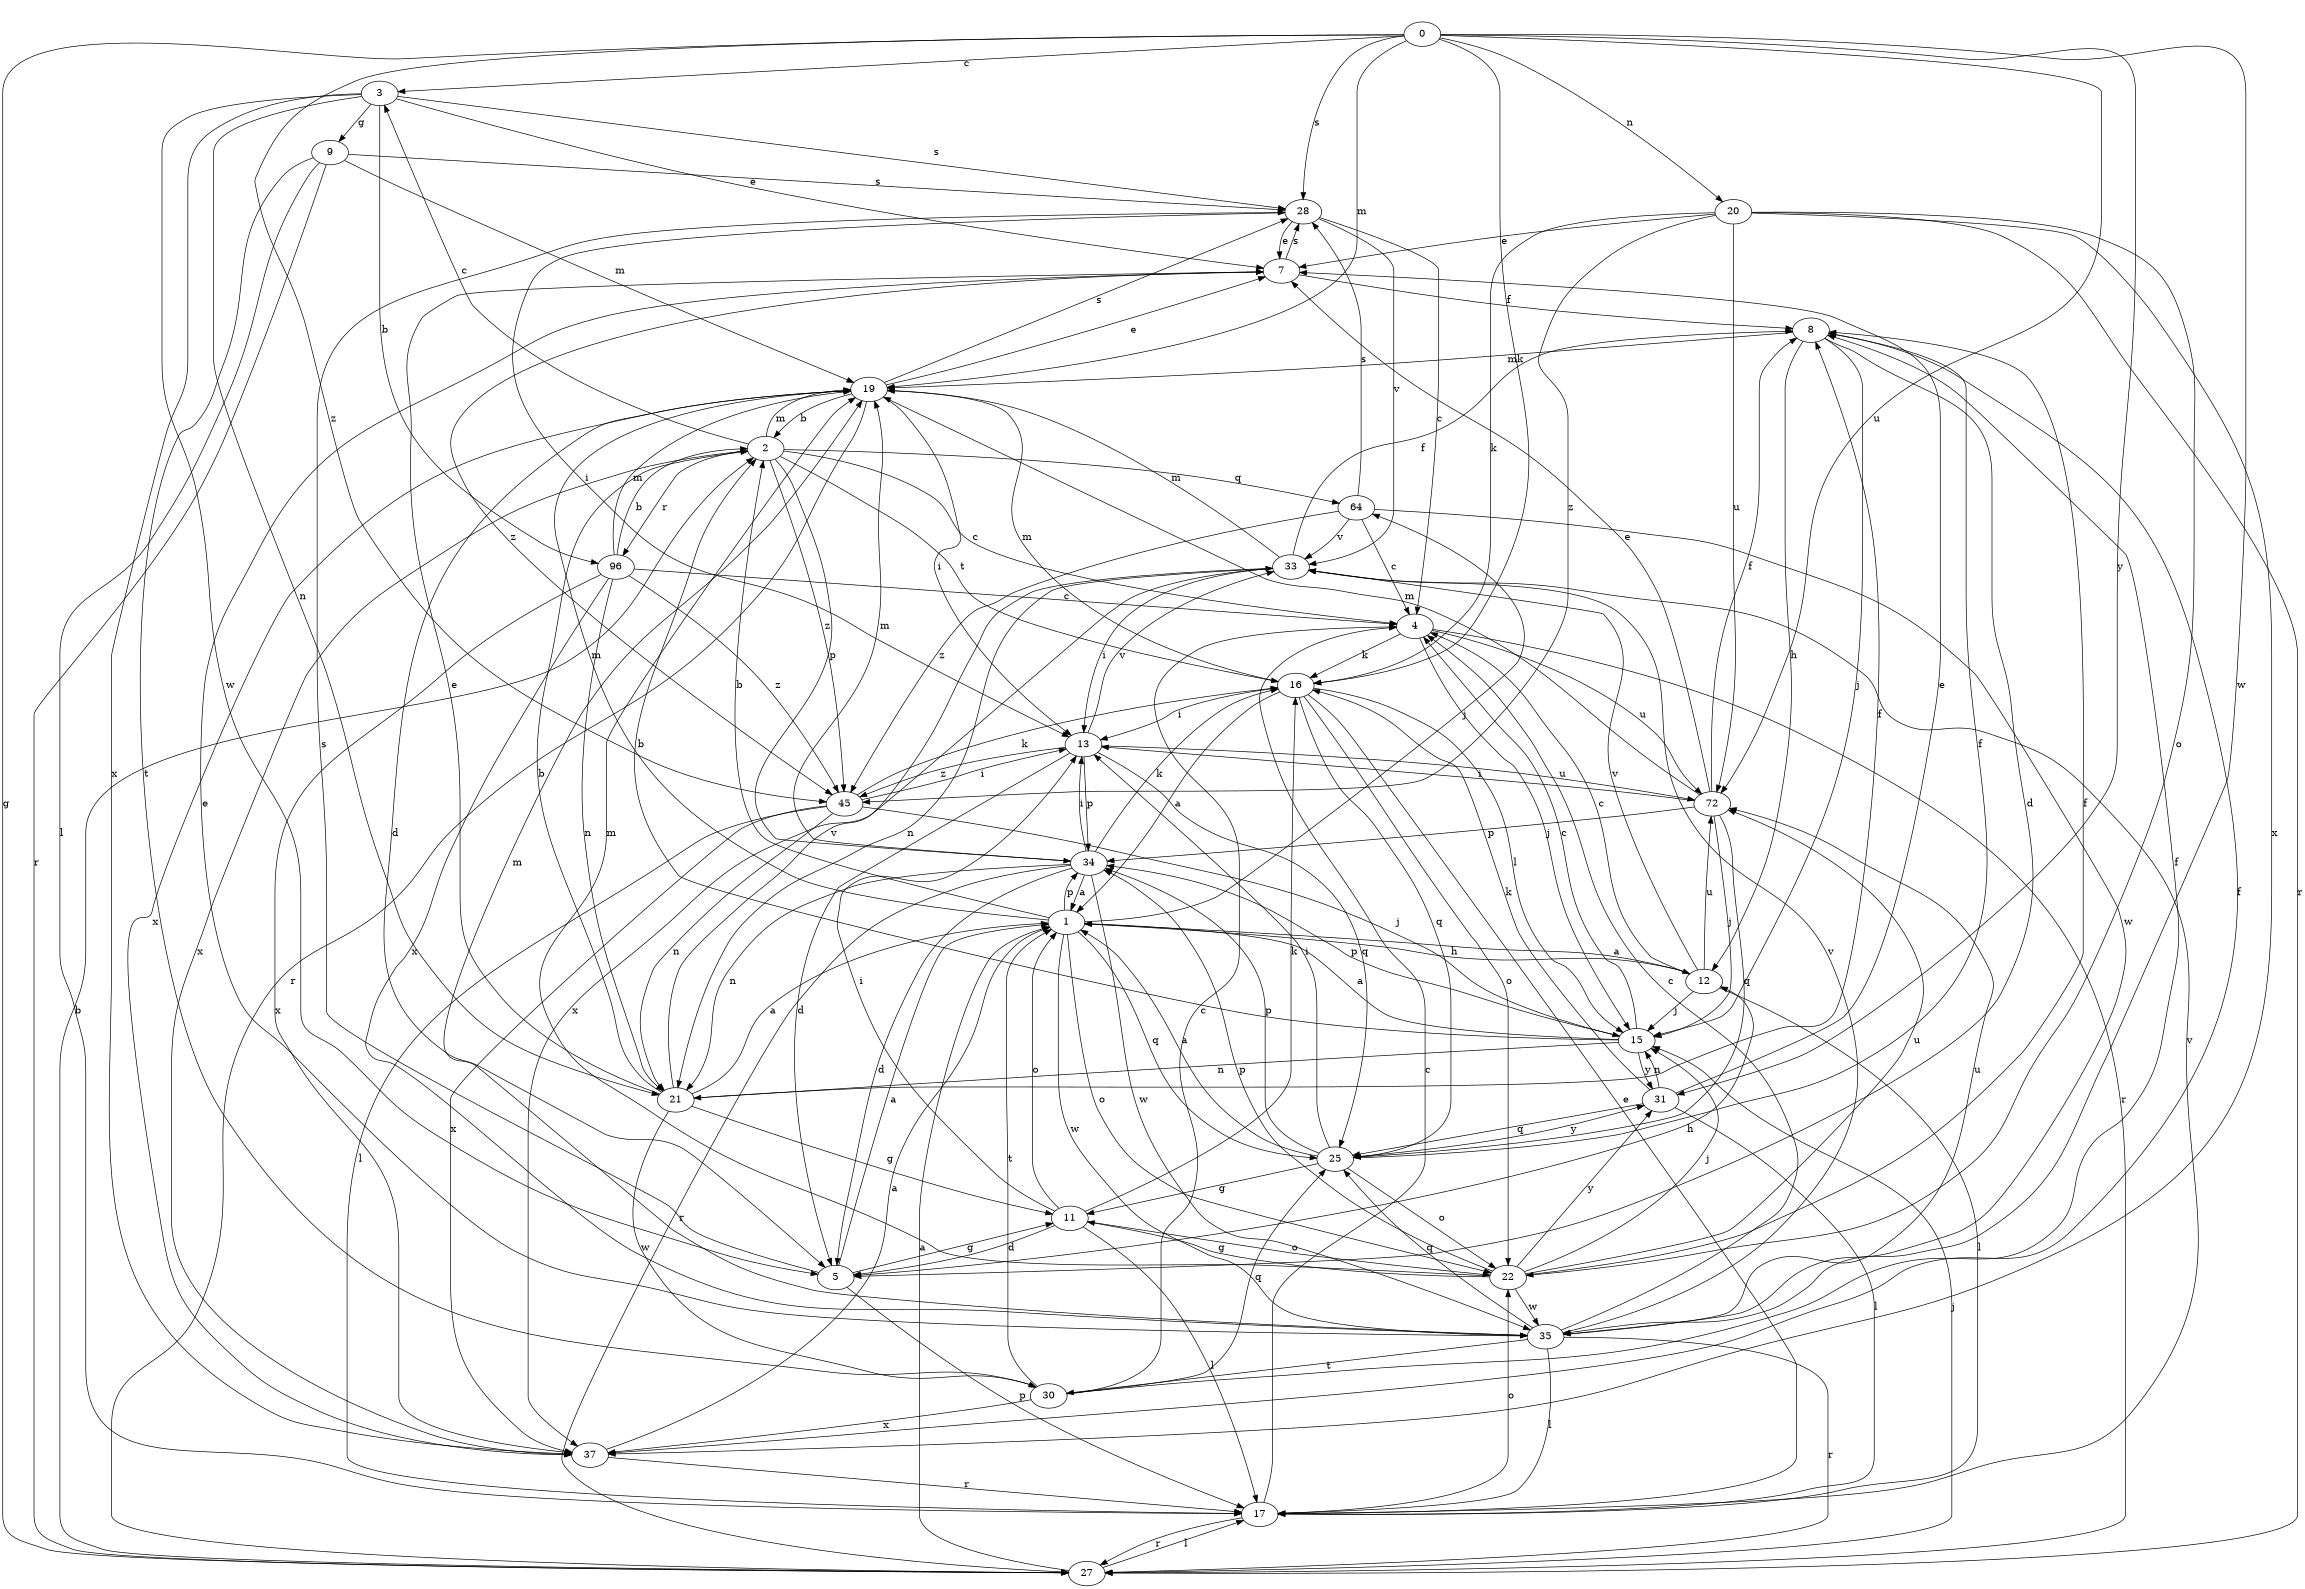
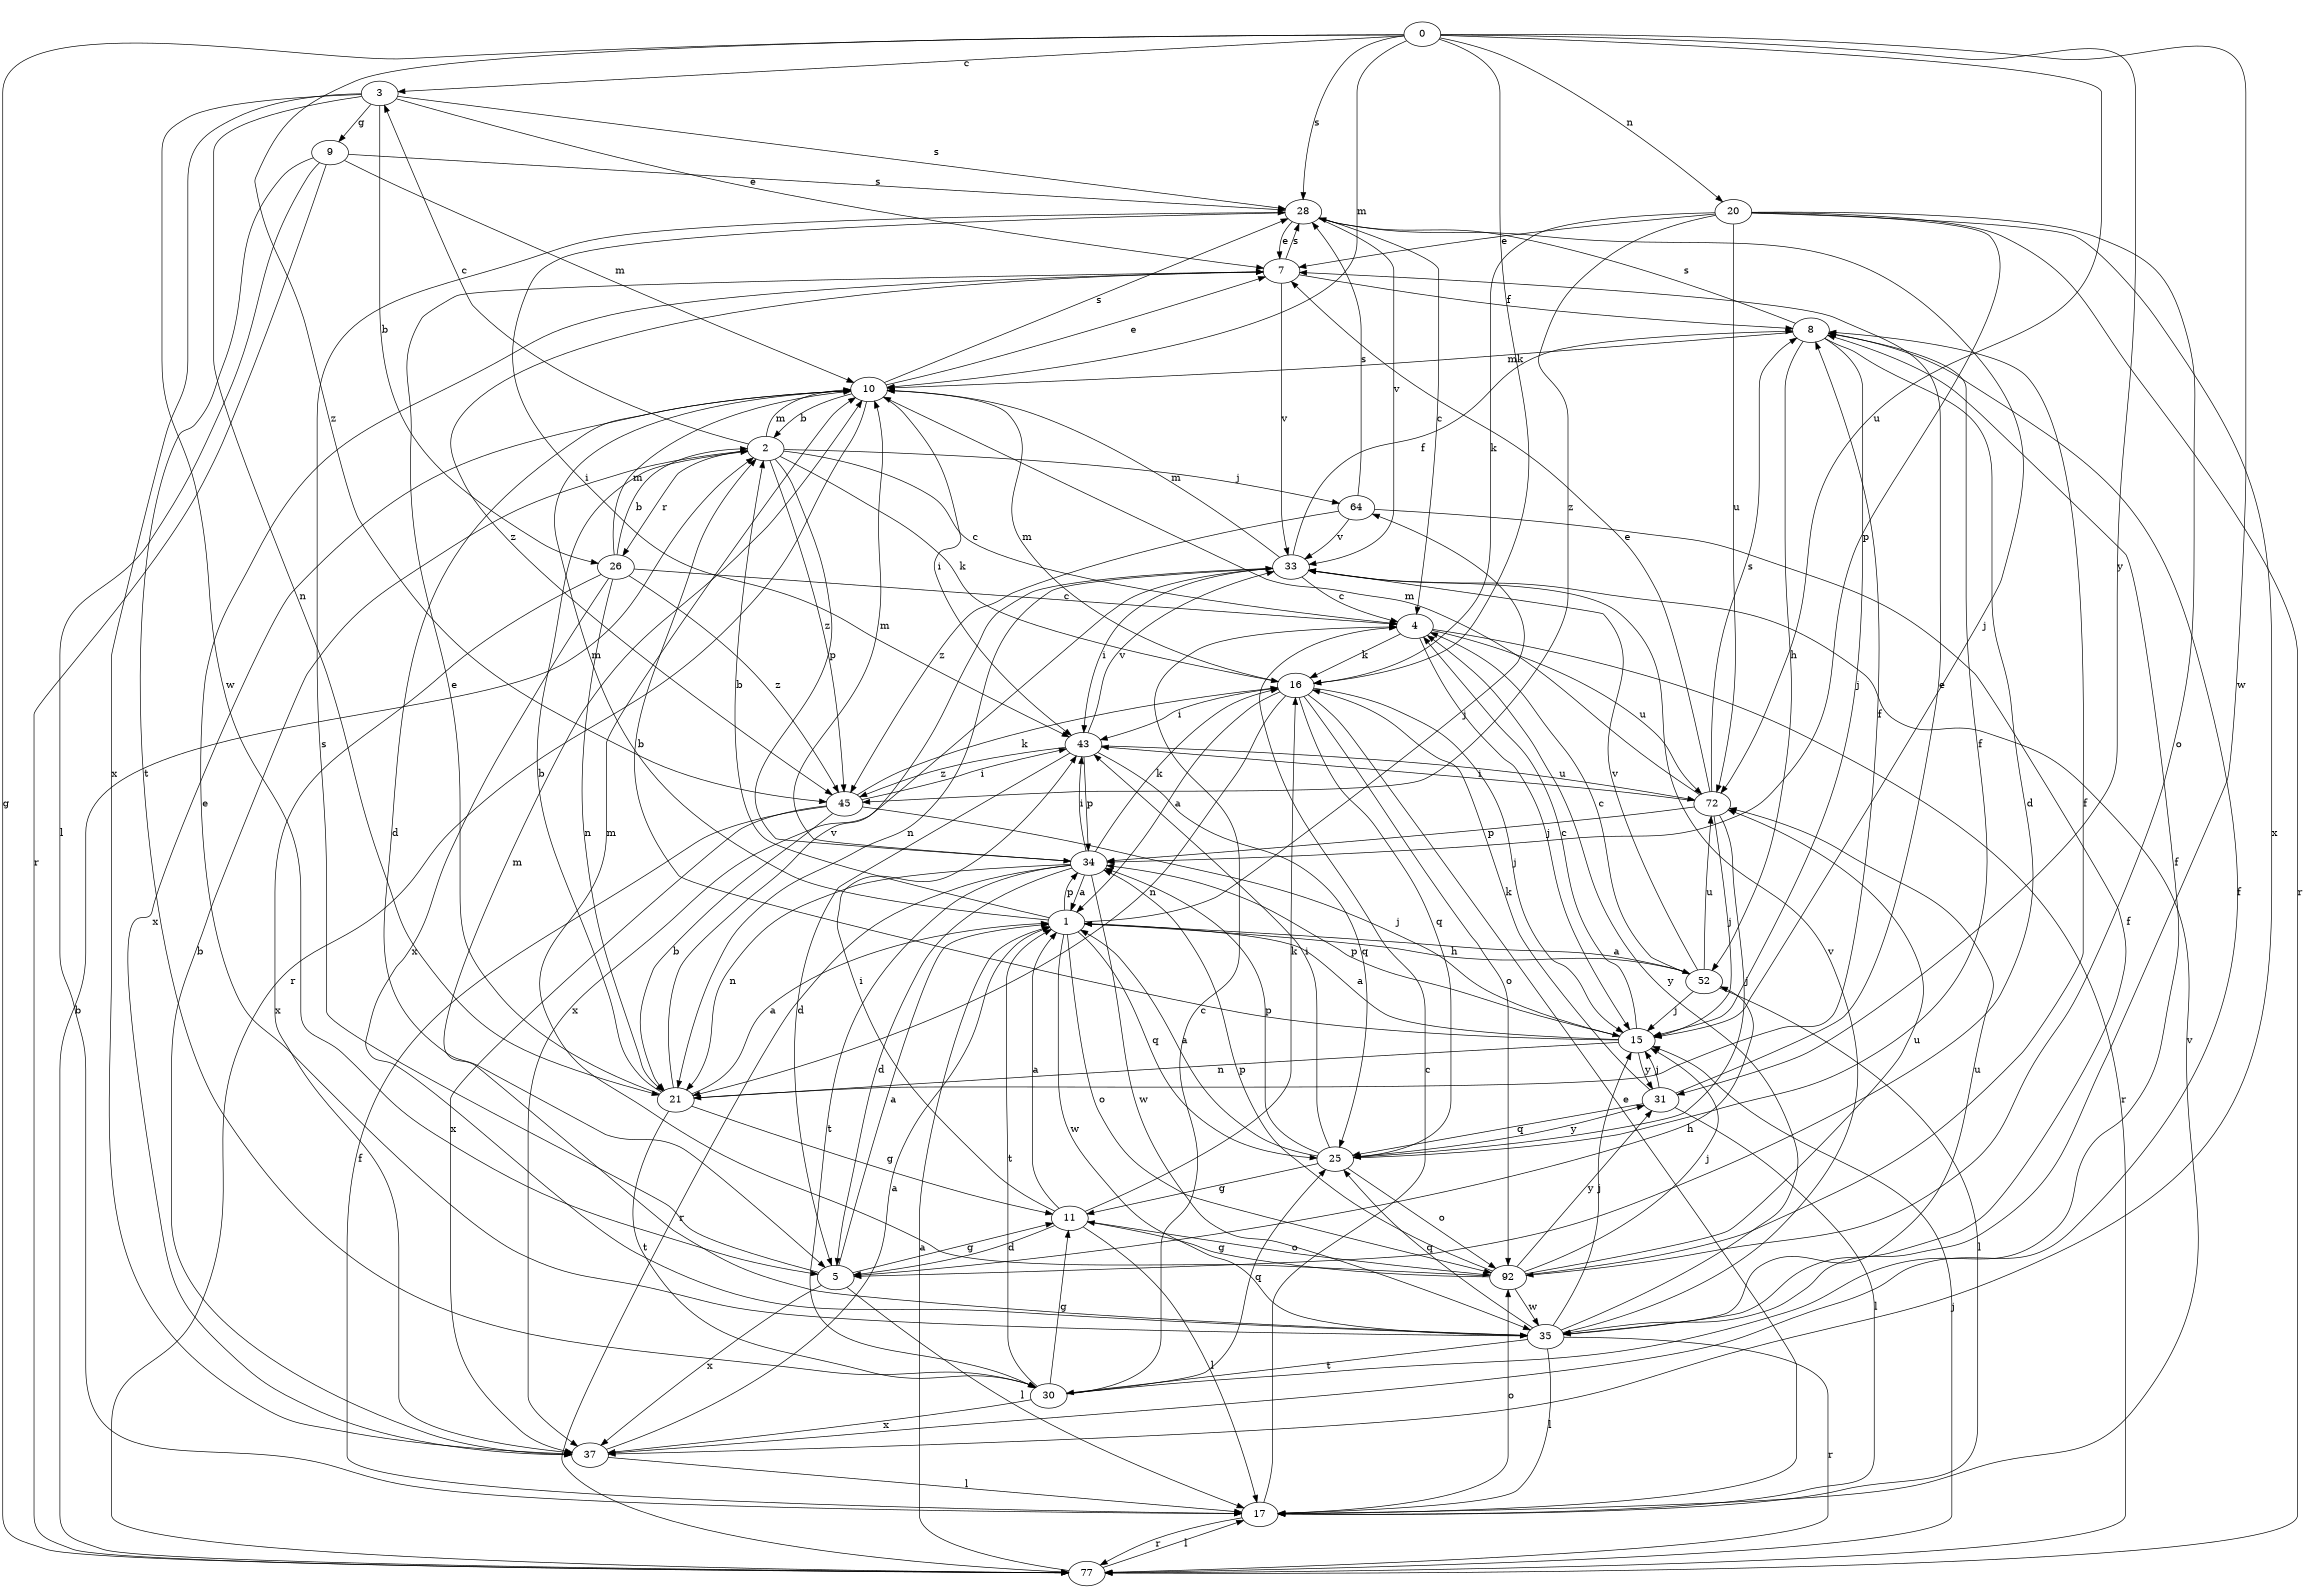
none -> (1565, 249)
none -> (1994, 379)
(869, 389) -> (869, 389)
none -> (1281, 416)
(1238, 478) -> (1238, 478)
(1384, 564) -> (1344, 604)
(616, 567) -> (616, 567)
(963, 567) -> (963, 567)
(1750, 567) -> (1750, 567)
none -> (1822, 715)
(1083, 745) -> (1083, 745)
(1515, 863) -> (1515, 863)
(2128, 922) -> (2128, 922)
(200, 952) -> (200, 952)
(676, 952) -> (676, 952)
none -> (1043, 965)
(1671, 981) -> (1671, 981)
(1704, 981) -> (1704, 981)
(1747, 981) -> (1747, 981)
(1035, 1070) -> (1035, 1070)
(1657, 1070) -> (1657, 1070)
none -> (826, 1139)
(360, 1159) -> (360, 1159)
none -> (1599, 1195)
(646, 1248) -> (646, 1248)
(1508, 1278) -> (1508, 1278)
none -> (1059, 1307)
none -> (716, 1355)
(1023, 1396) -> (1023, 1396)
(967, 1485) -> (967, 1485)
(1087, 1574) -> (1087, 1574)
